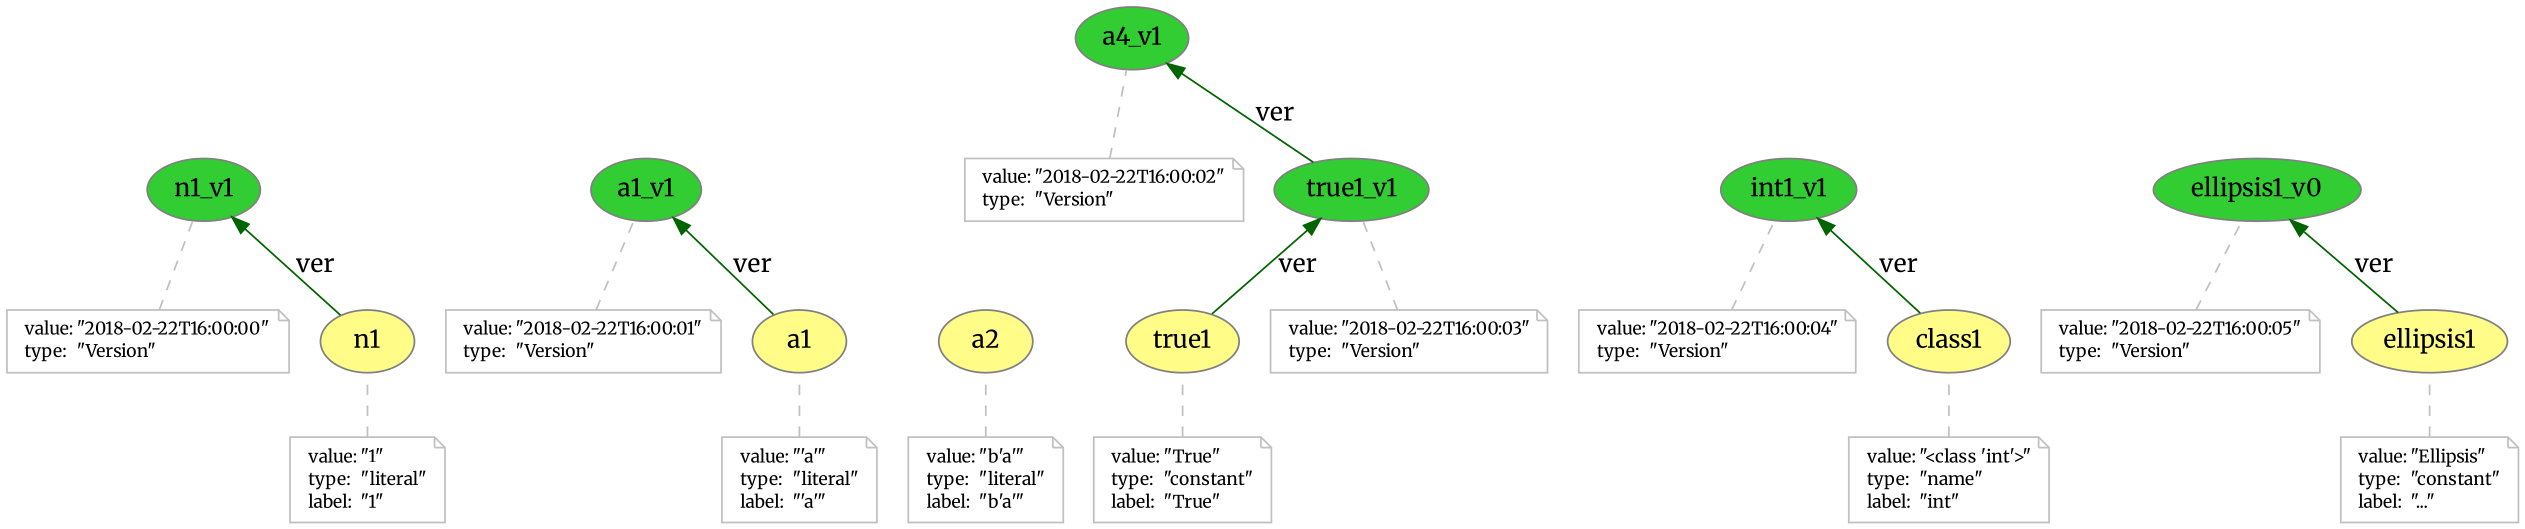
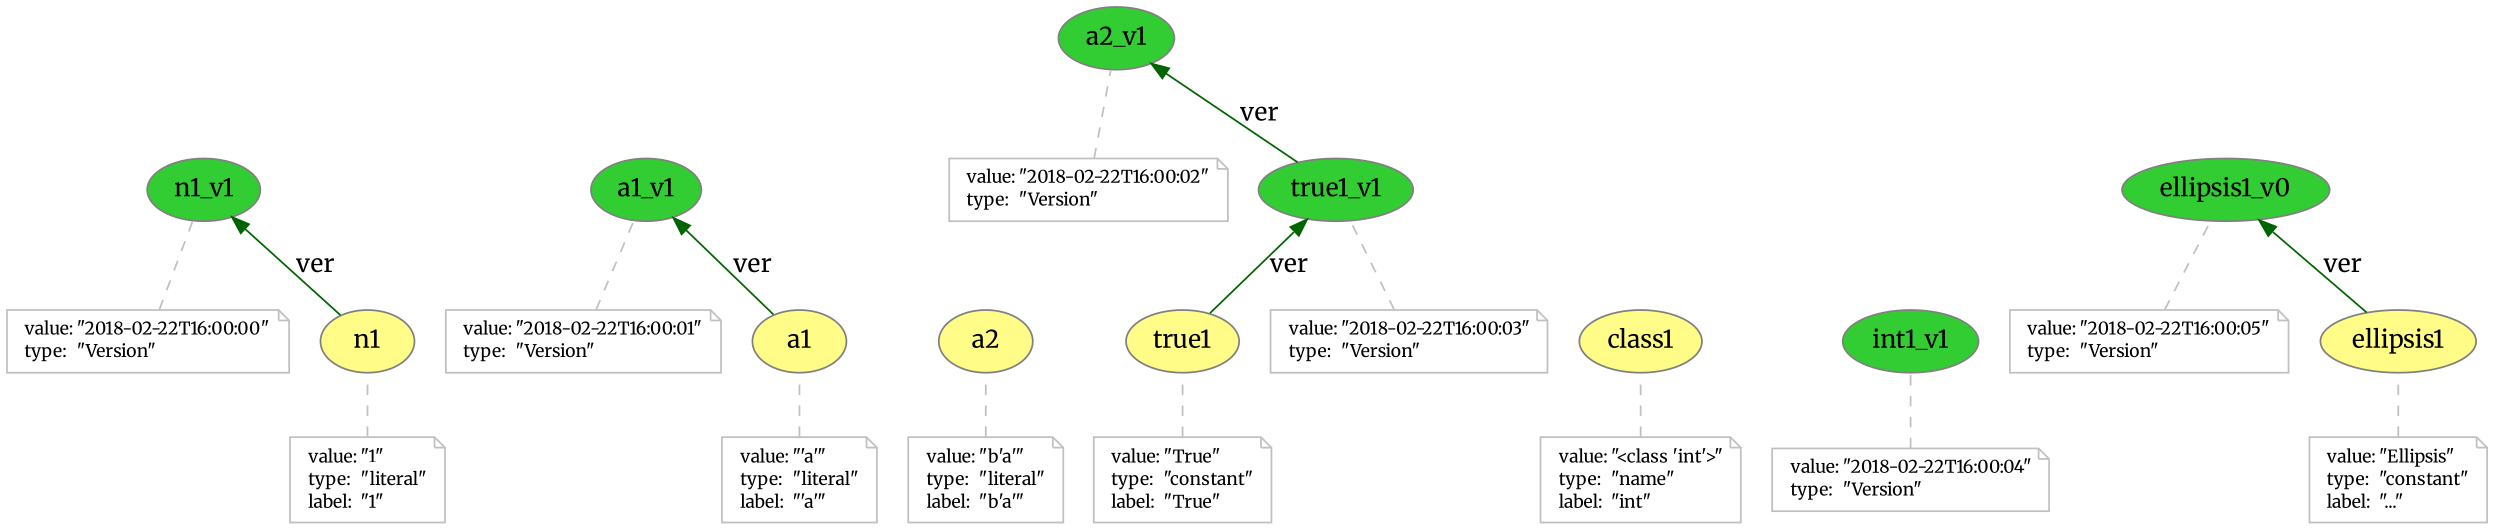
(1132, 38) -> (1116, 38)
(1876, 272) -> none
